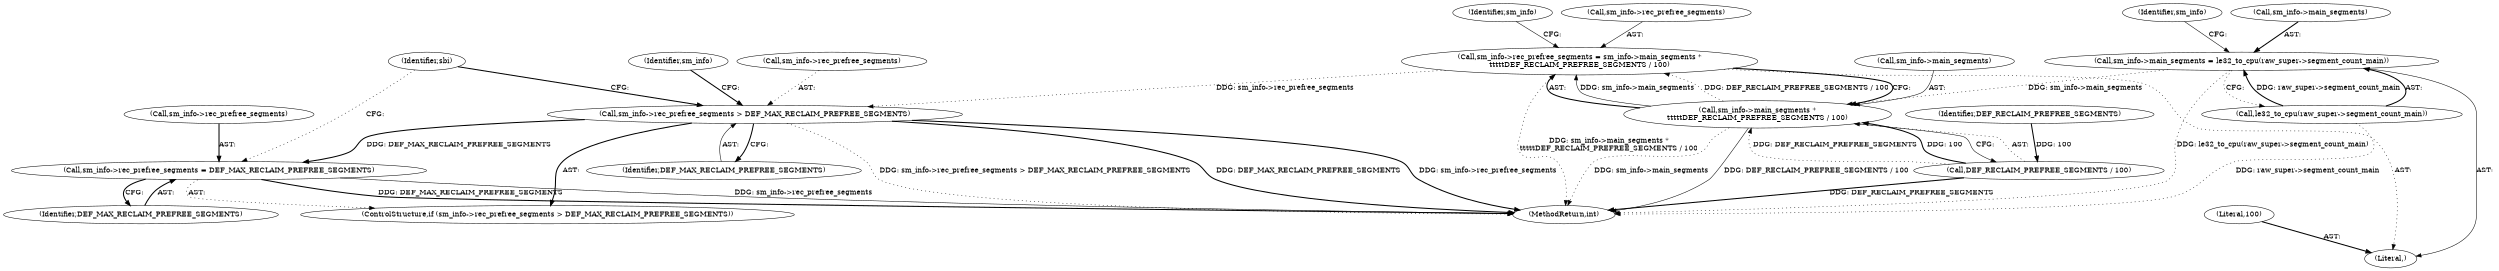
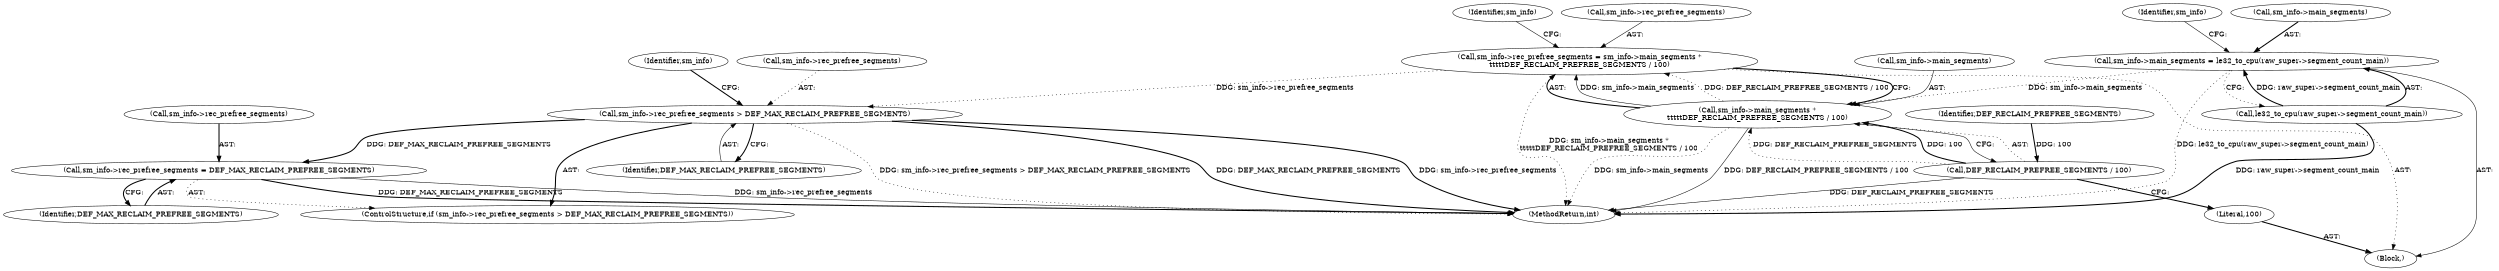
(427, 61) -> none
none -> (2143, 193)
(1789, 194) -> (1789, 194)
(2020, 208) -> (2020, 208)
(2391, 259) -> (2391, 259)
